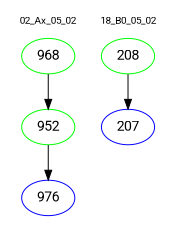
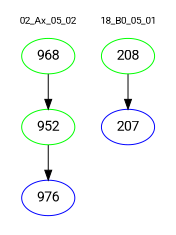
(129, 21) -> (129, 21)
